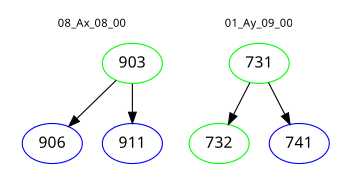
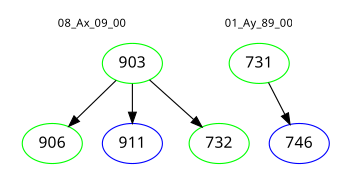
(92, 24) -> (92, 24)
(259, 24) -> (259, 24)
(242, 98) -> (164, 93)
(52, 144) -> (52, 144)
(299, 144) -> (299, 144)
